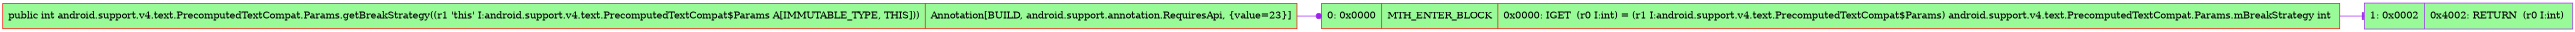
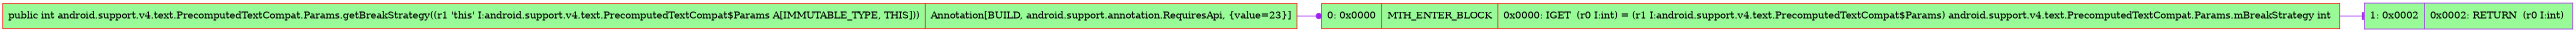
(2499, 16) -> (2499, 16)
